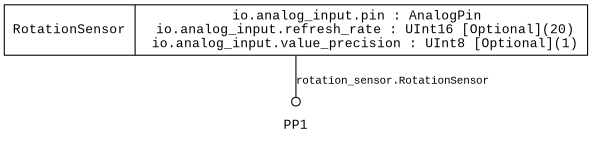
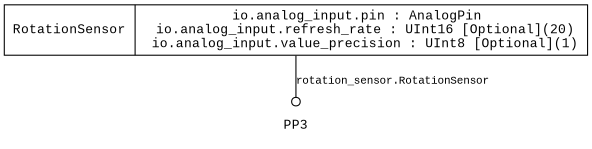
(296, 125) -> (296, 125)
